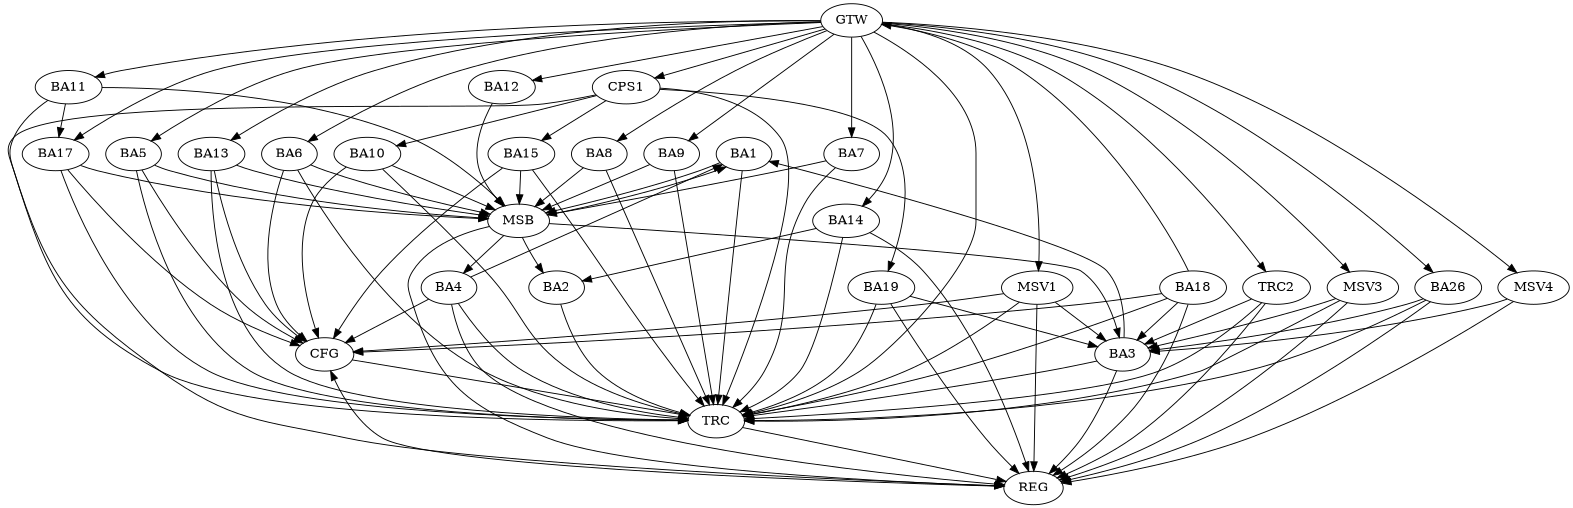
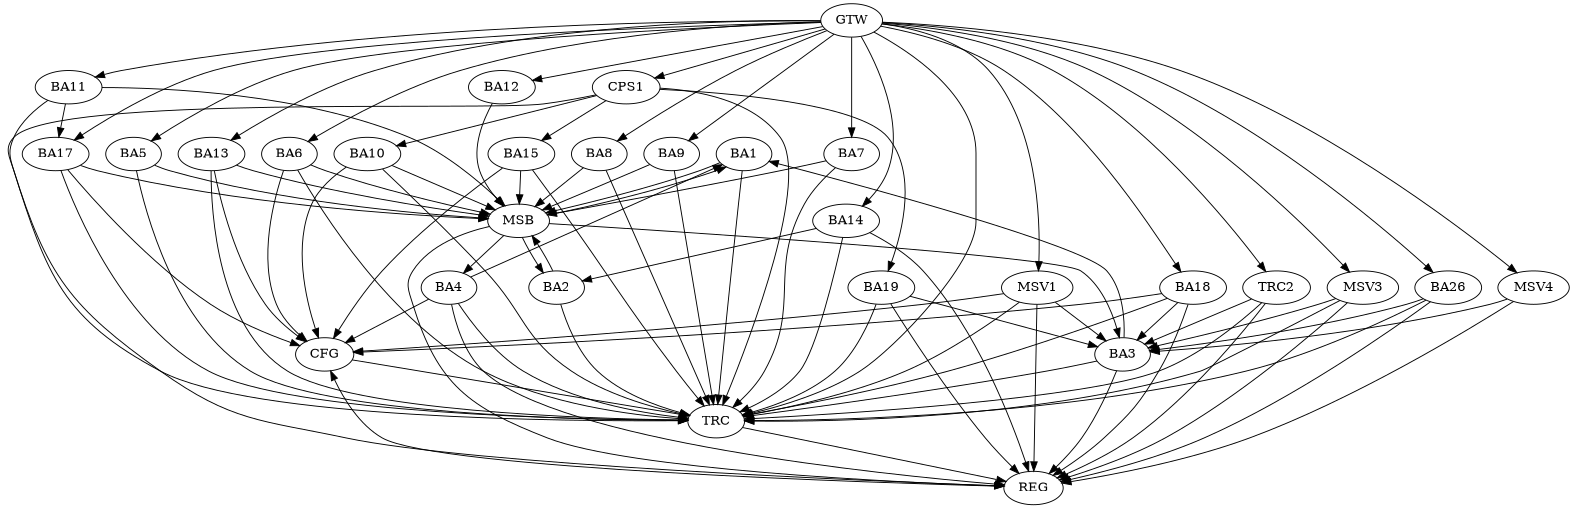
(1069, 110) -> (1054, 111)
none -> (545, 257)
(207, 265) -> none
